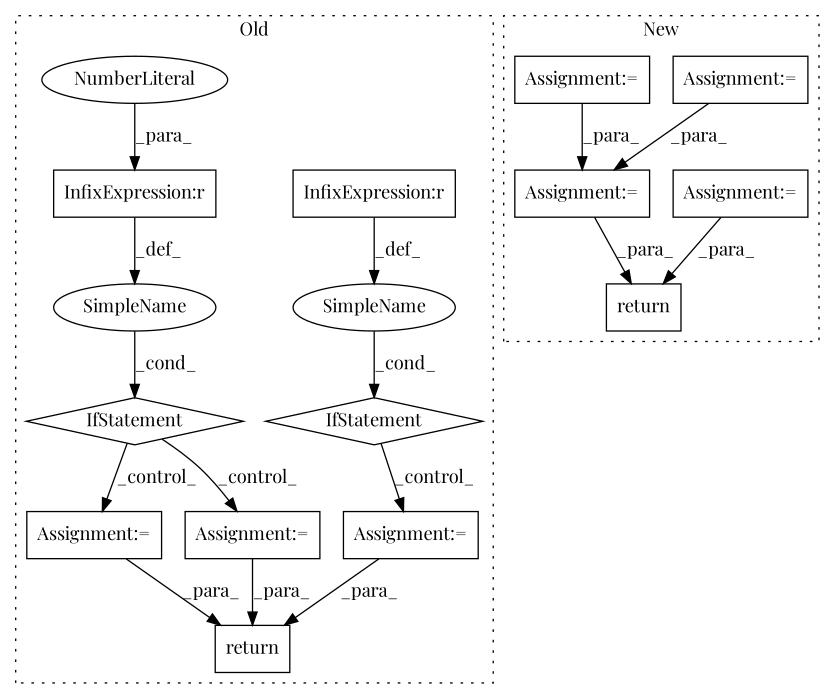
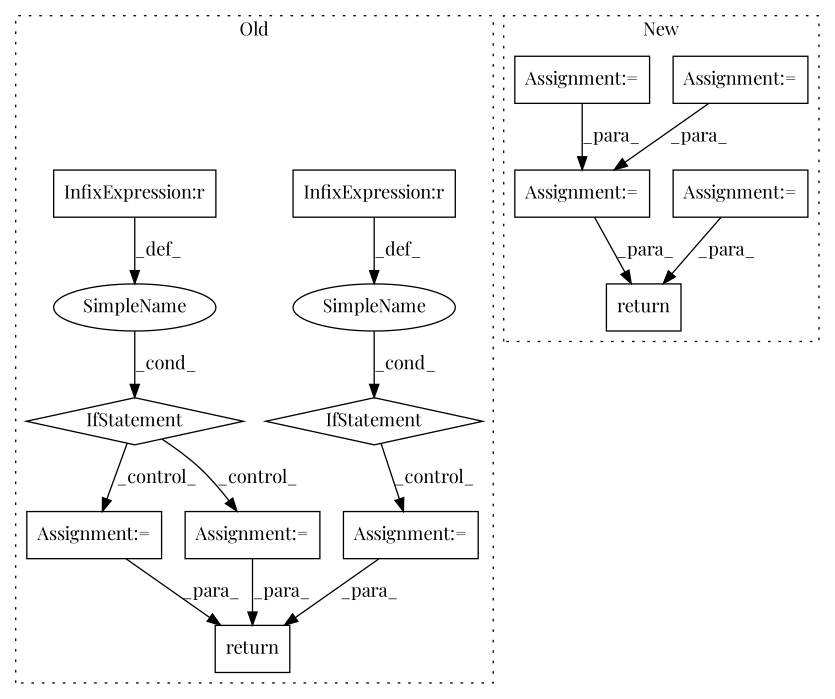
(135, 80) -> none
